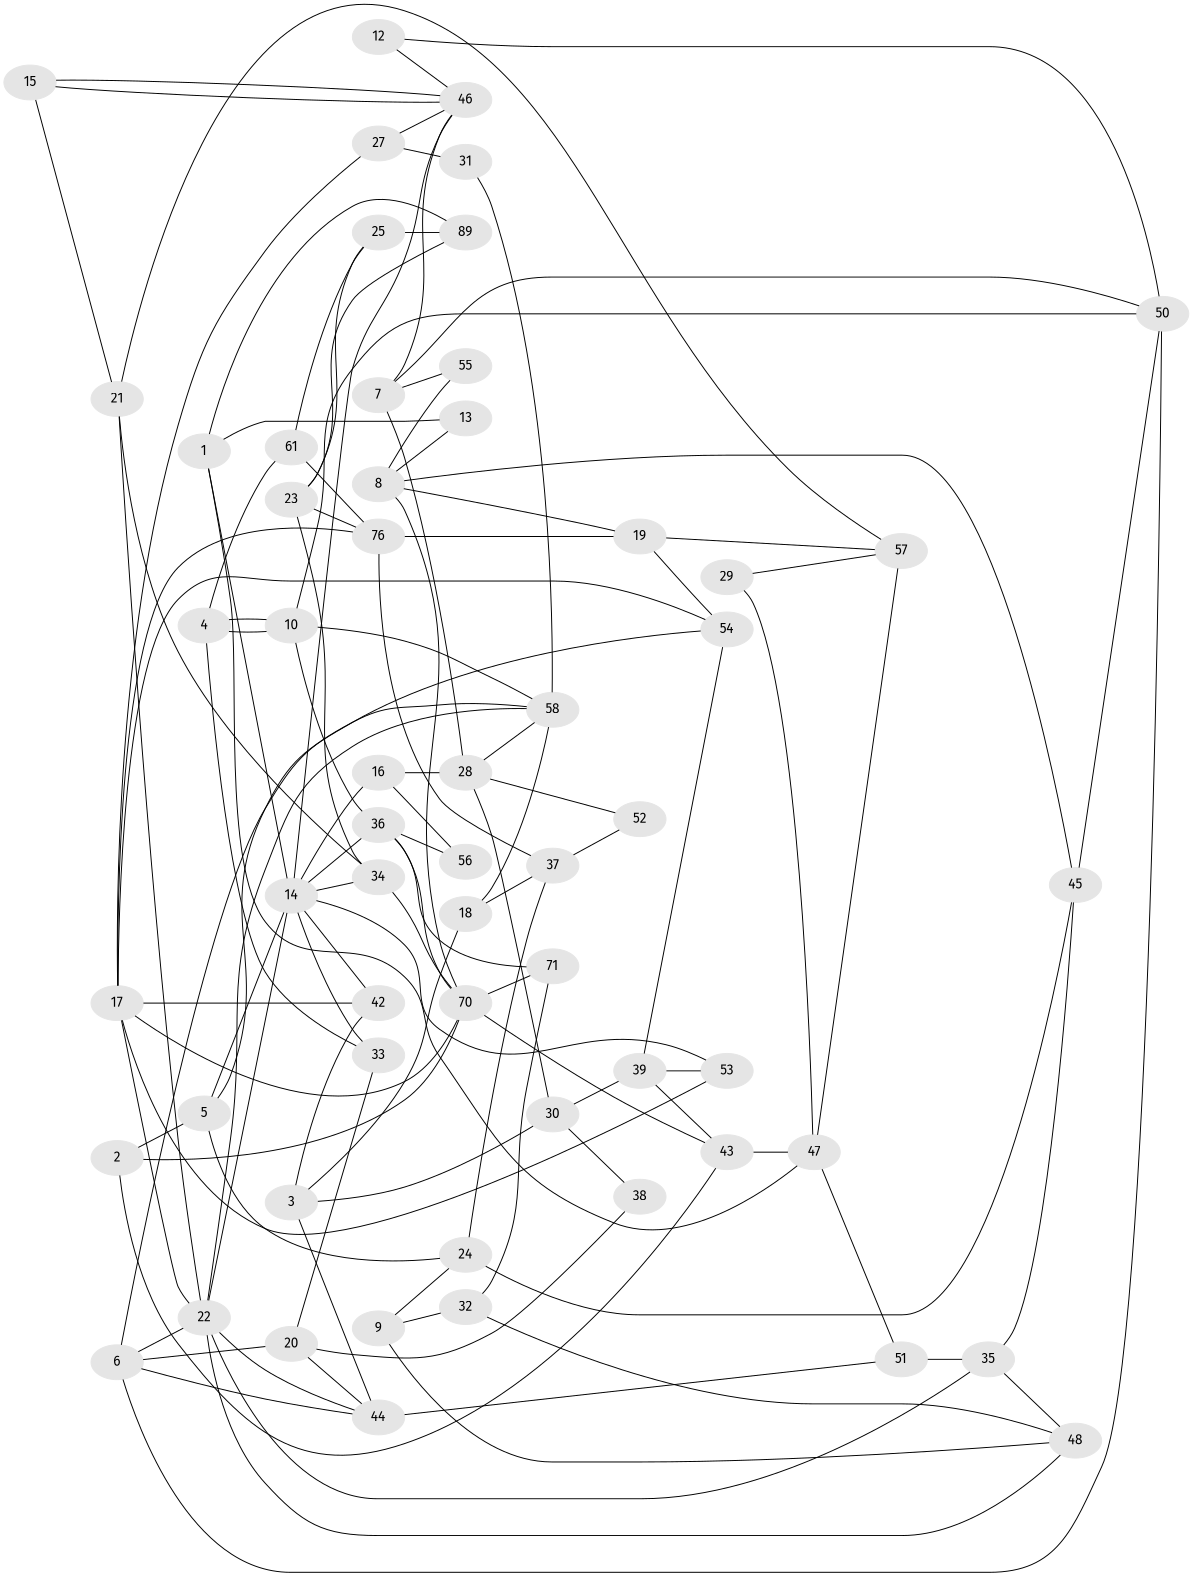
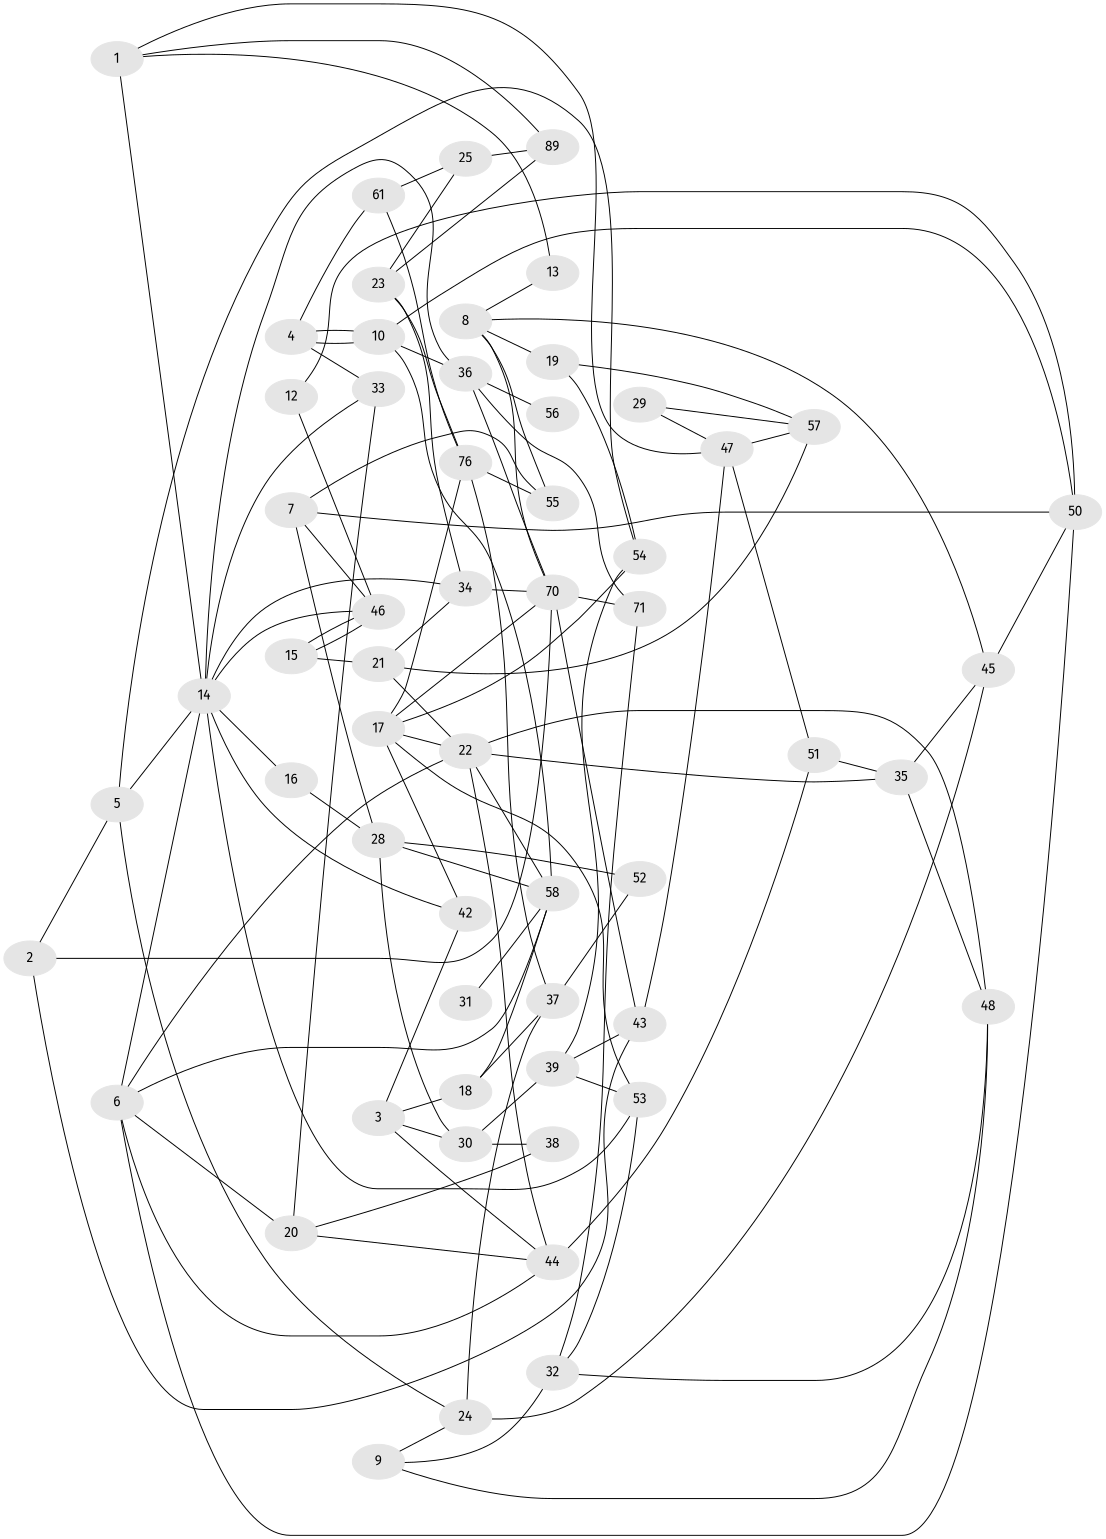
(379, 143) -> none
(509, 536) -> (501, 479)
(421, 816) -> none
(248, 1107) -> (161, 899)
none -> (615, 1242)
